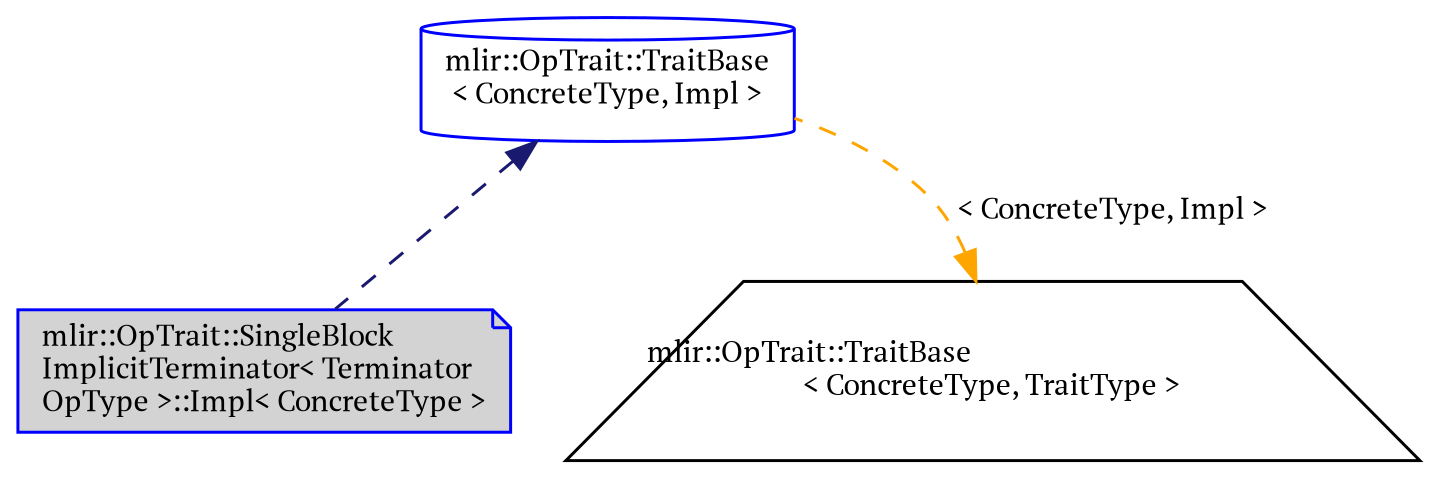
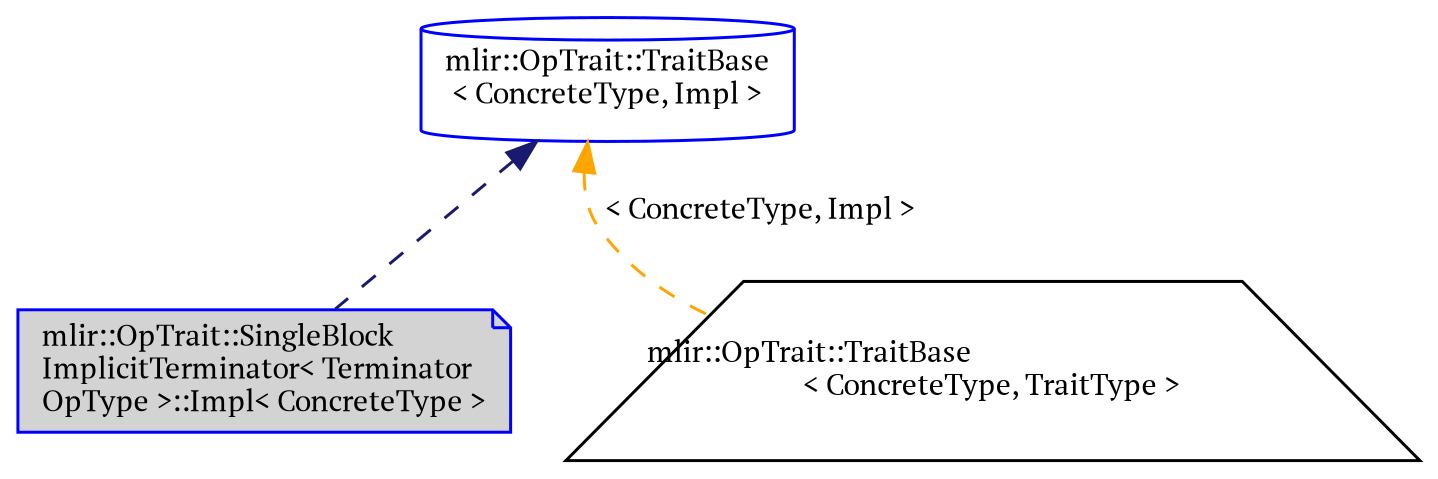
(894, 168) -> (626, 260)
